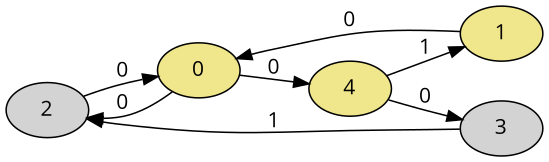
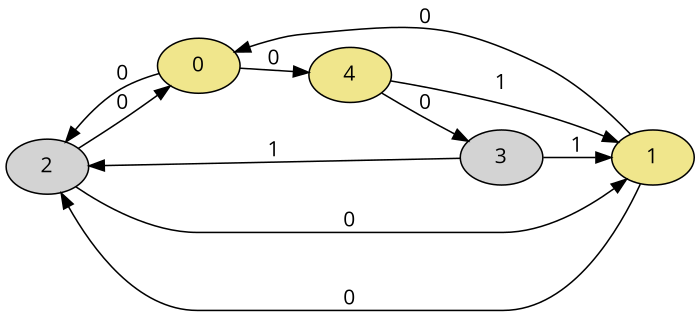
none -> (569, 158)
none -> (345, 232)
none -> (362, 310)
